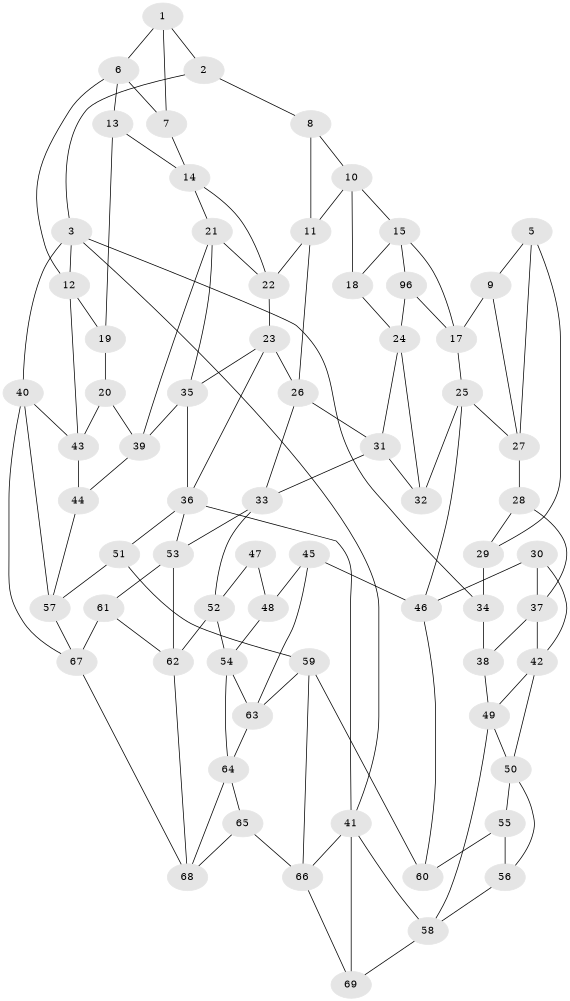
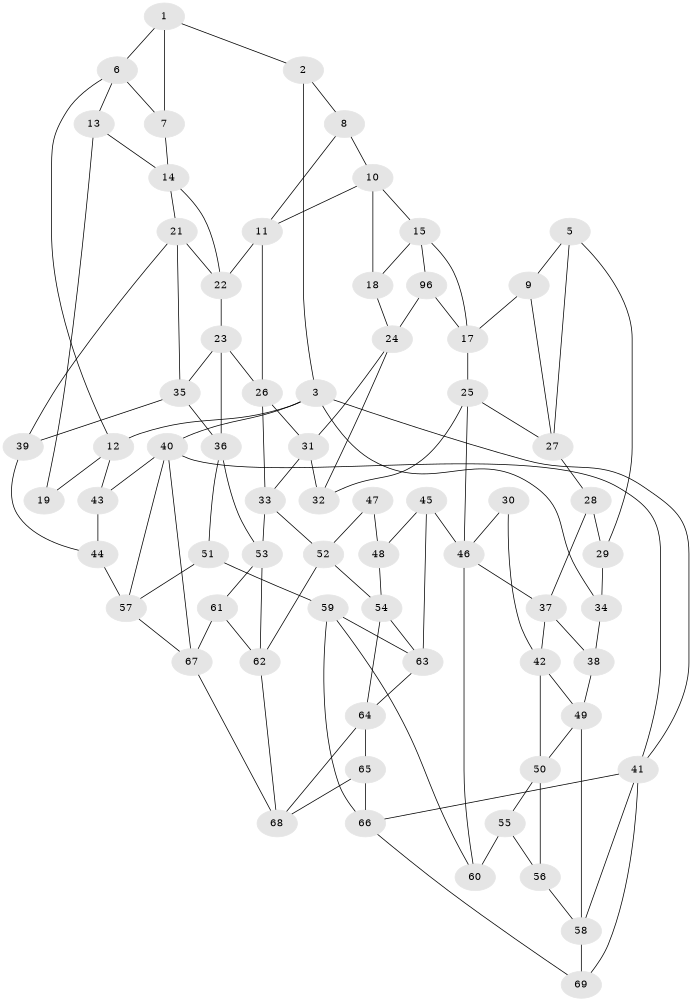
(105, 393) -> none
(537, 581) -> (505, 581)
(350, 606) -> (527, 466)
